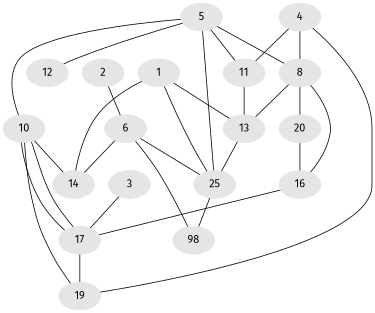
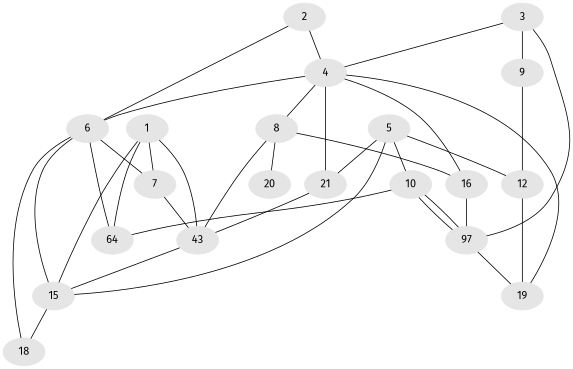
(251, 45) -> none
none -> (315, 45)
none -> (424, 45)
(244, 73) -> (325, 184)
none -> (522, 73)
none -> (204, 94)
(244, 129) -> (198, 240)
(300, 157) -> (413, 112)
(74, 184) -> (112, 240)
none -> (155, 184)
(215, 184) -> (53, 296)
(36, 217) -> (522, 240)
(80, 240) -> (467, 240)
(194, 240) -> (24, 352)
